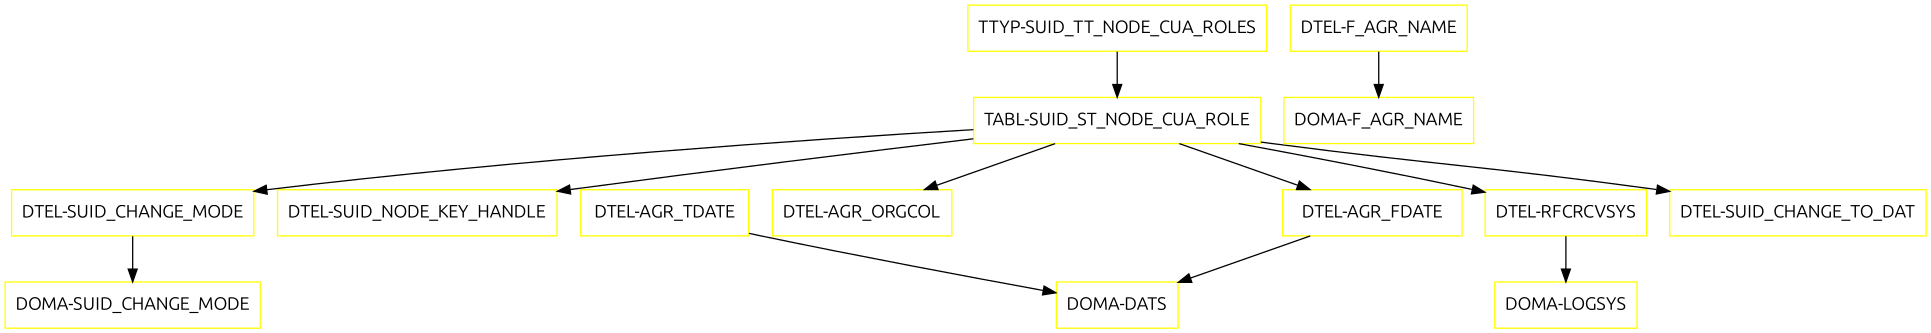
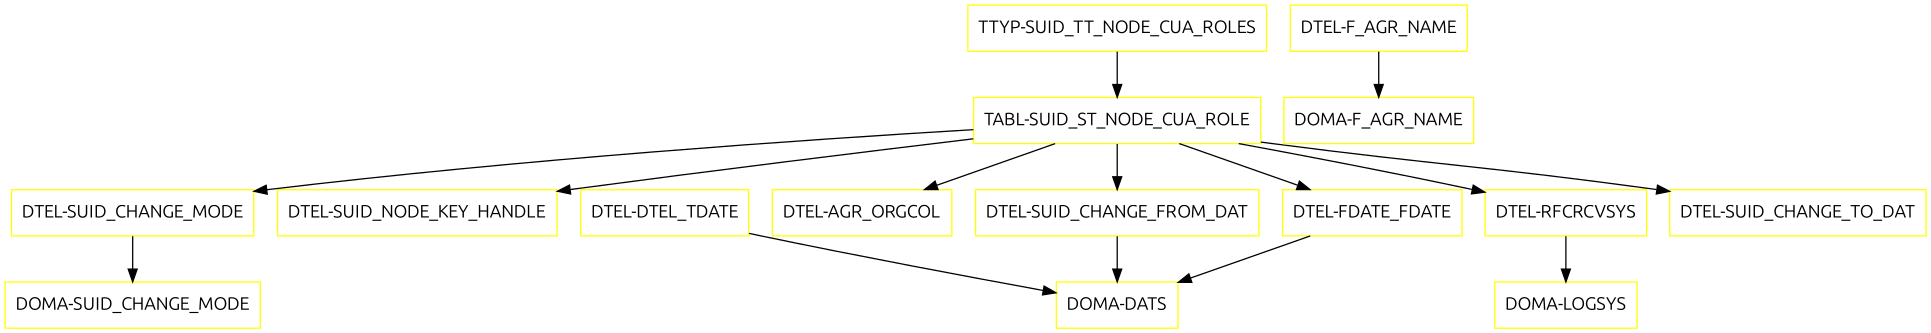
(665, 213) -> (665, 213)
none -> (1117, 213)
(1372, 213) -> (1372, 213)
